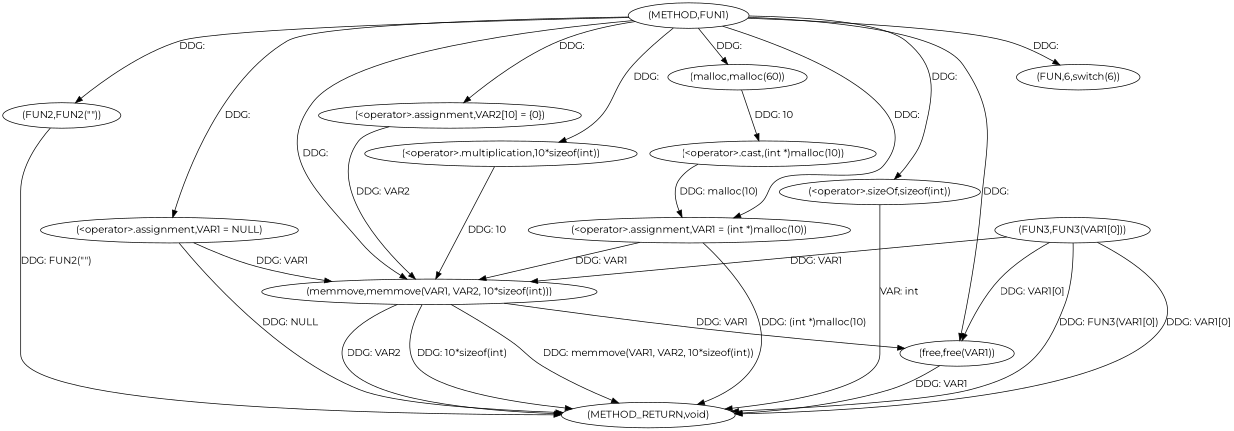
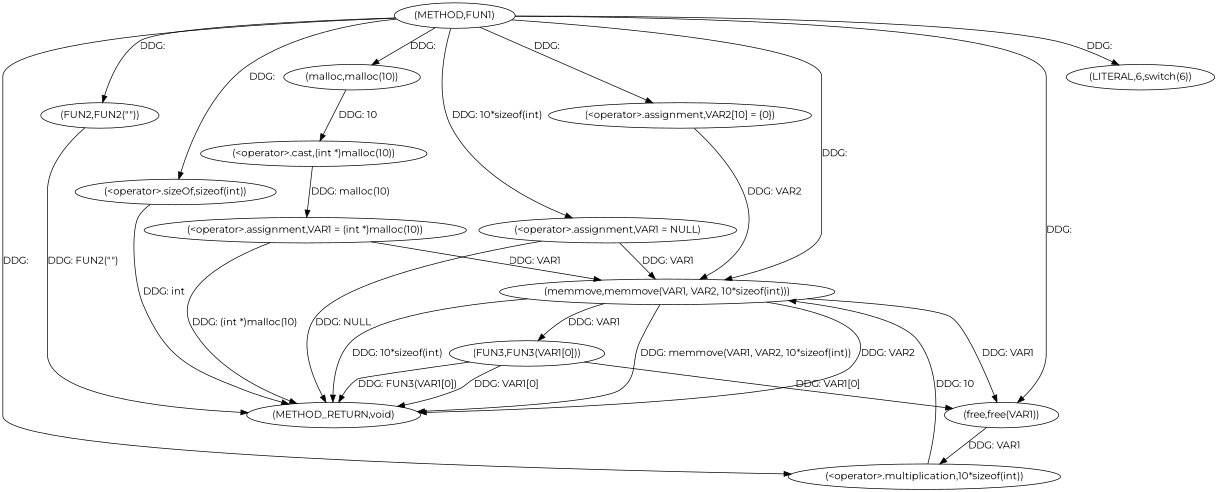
(738, 77) -> (352, 77)
(1078, 77) -> (1140, 77)
(239, 115) -> (497, 115)
(892, 127) -> none
(772, 259) -> (572, 316)
(899, 292) -> (164, 292)
(849, 400) -> (966, 443)
